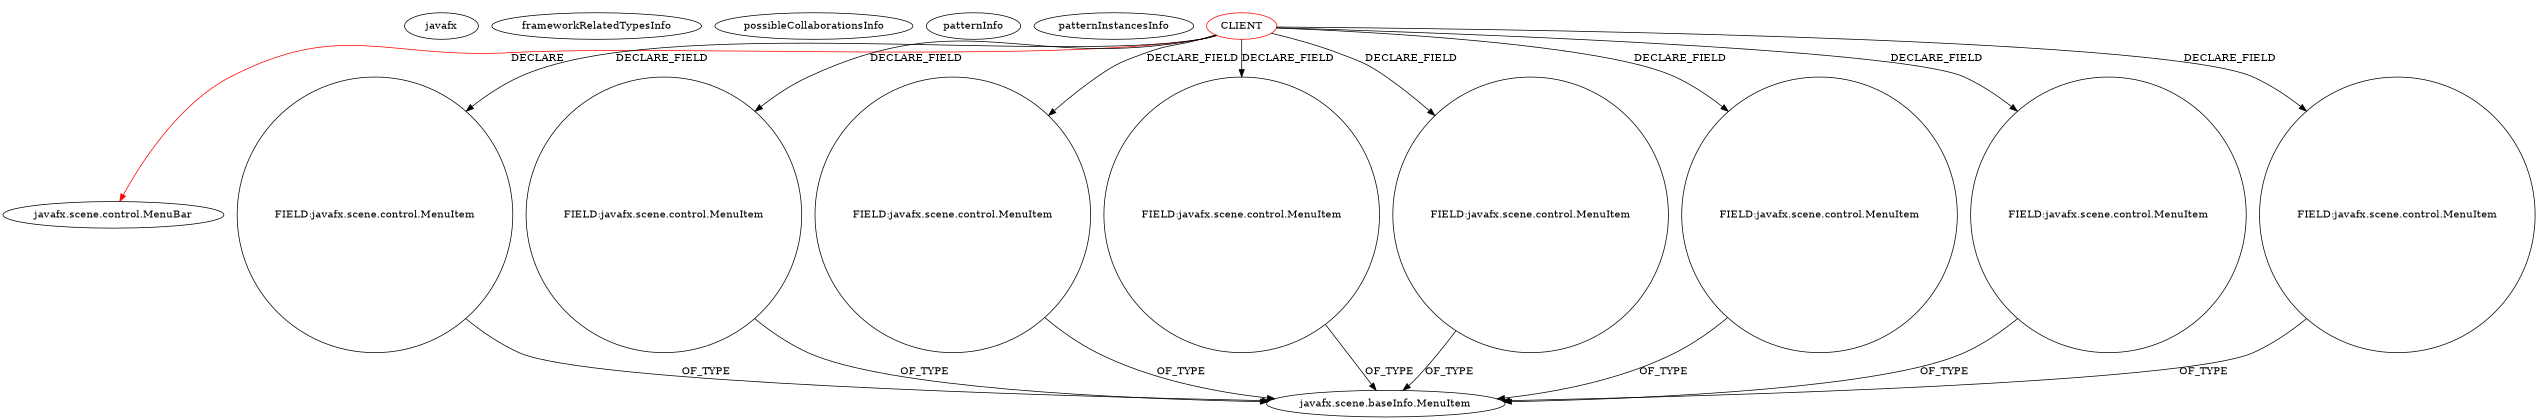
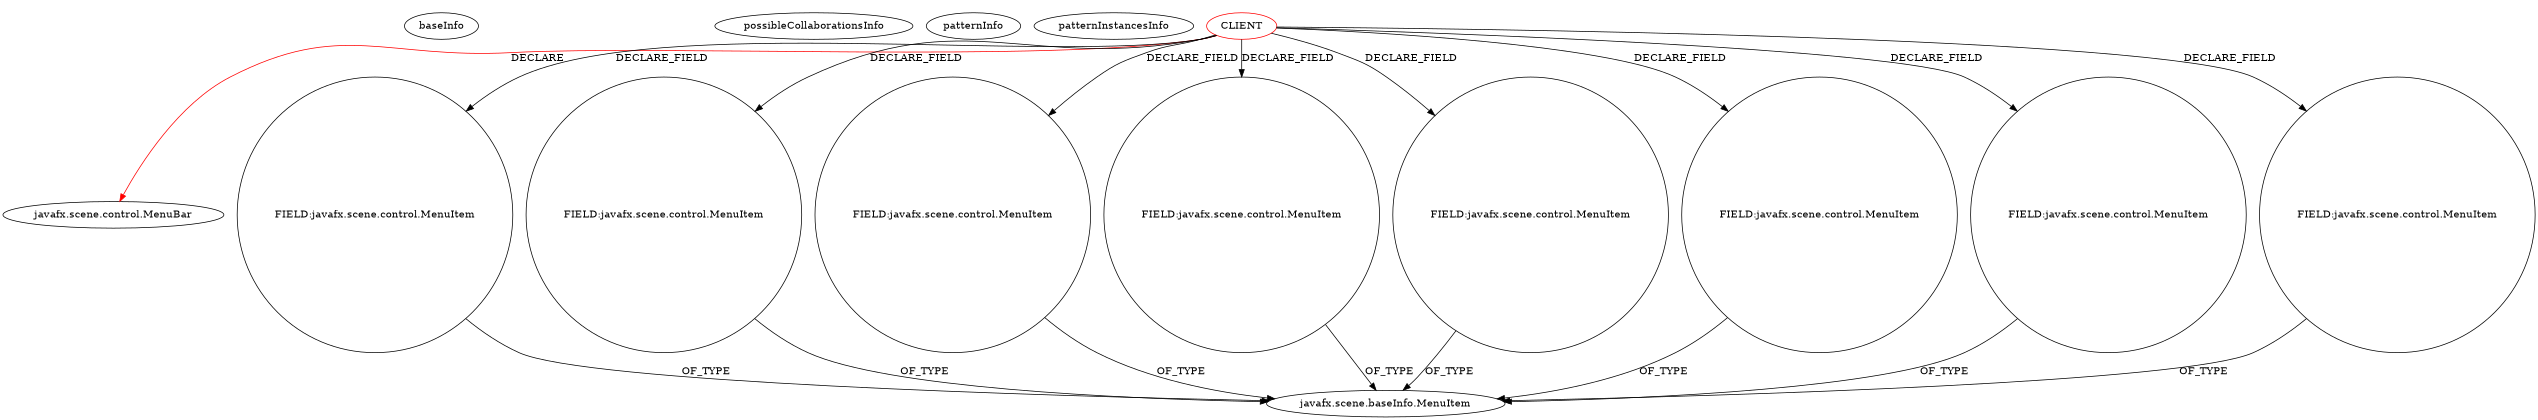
(441, 26) -> (441, 26)
(597, 26) -> none
